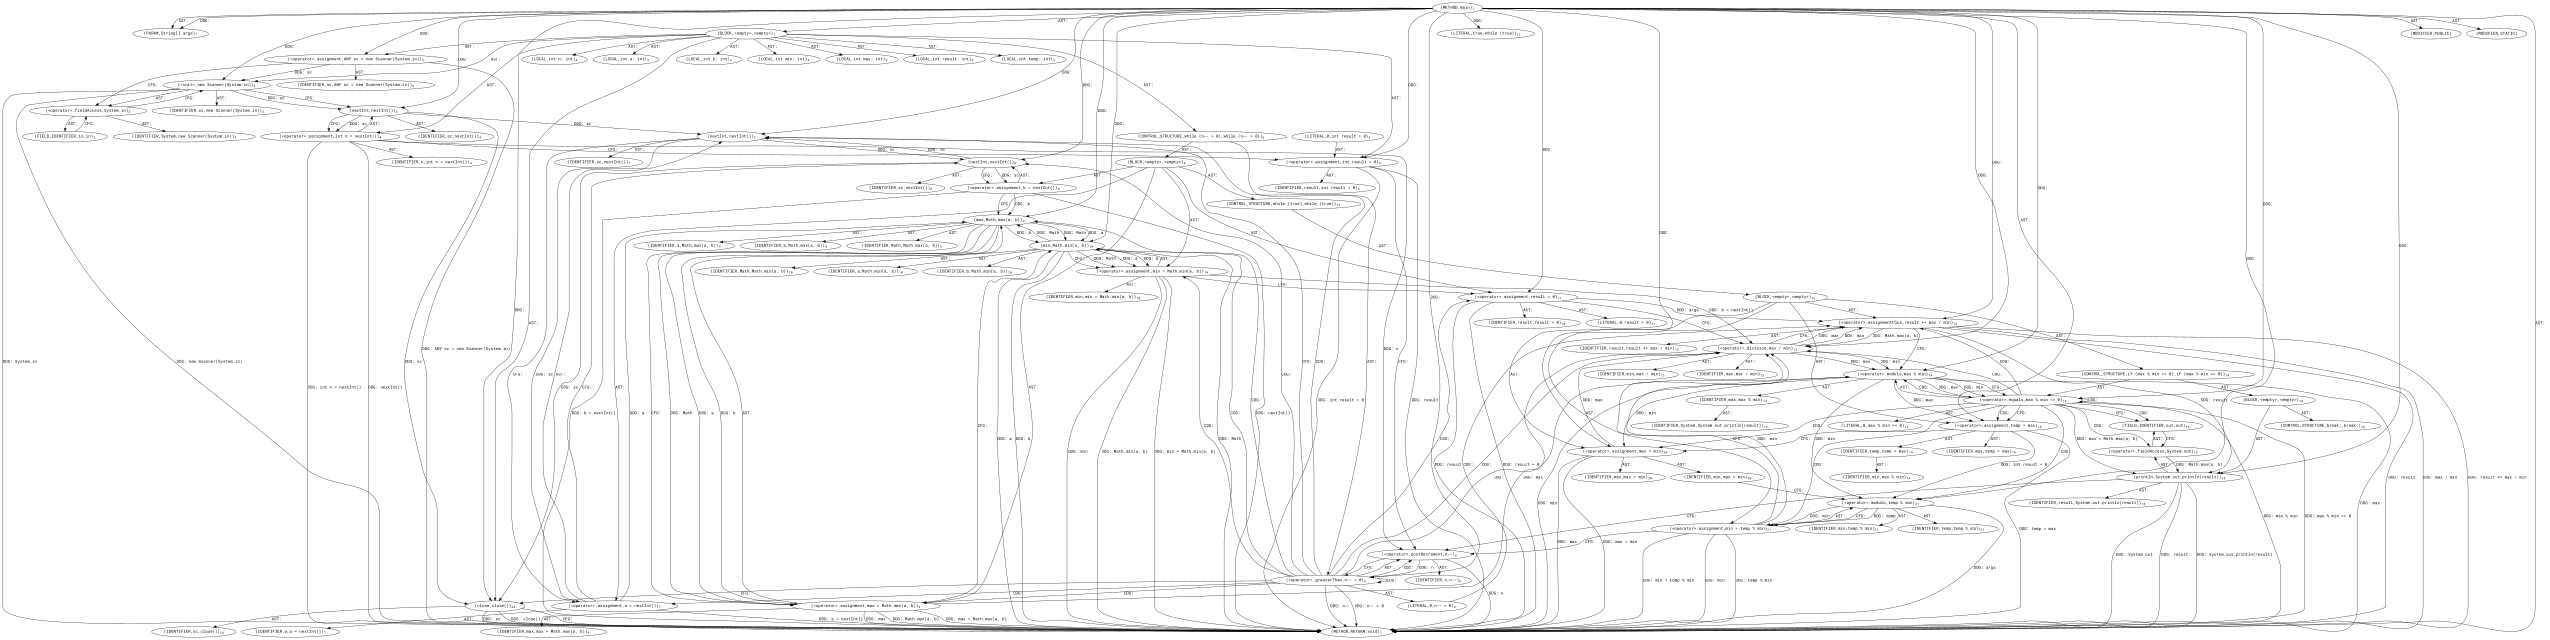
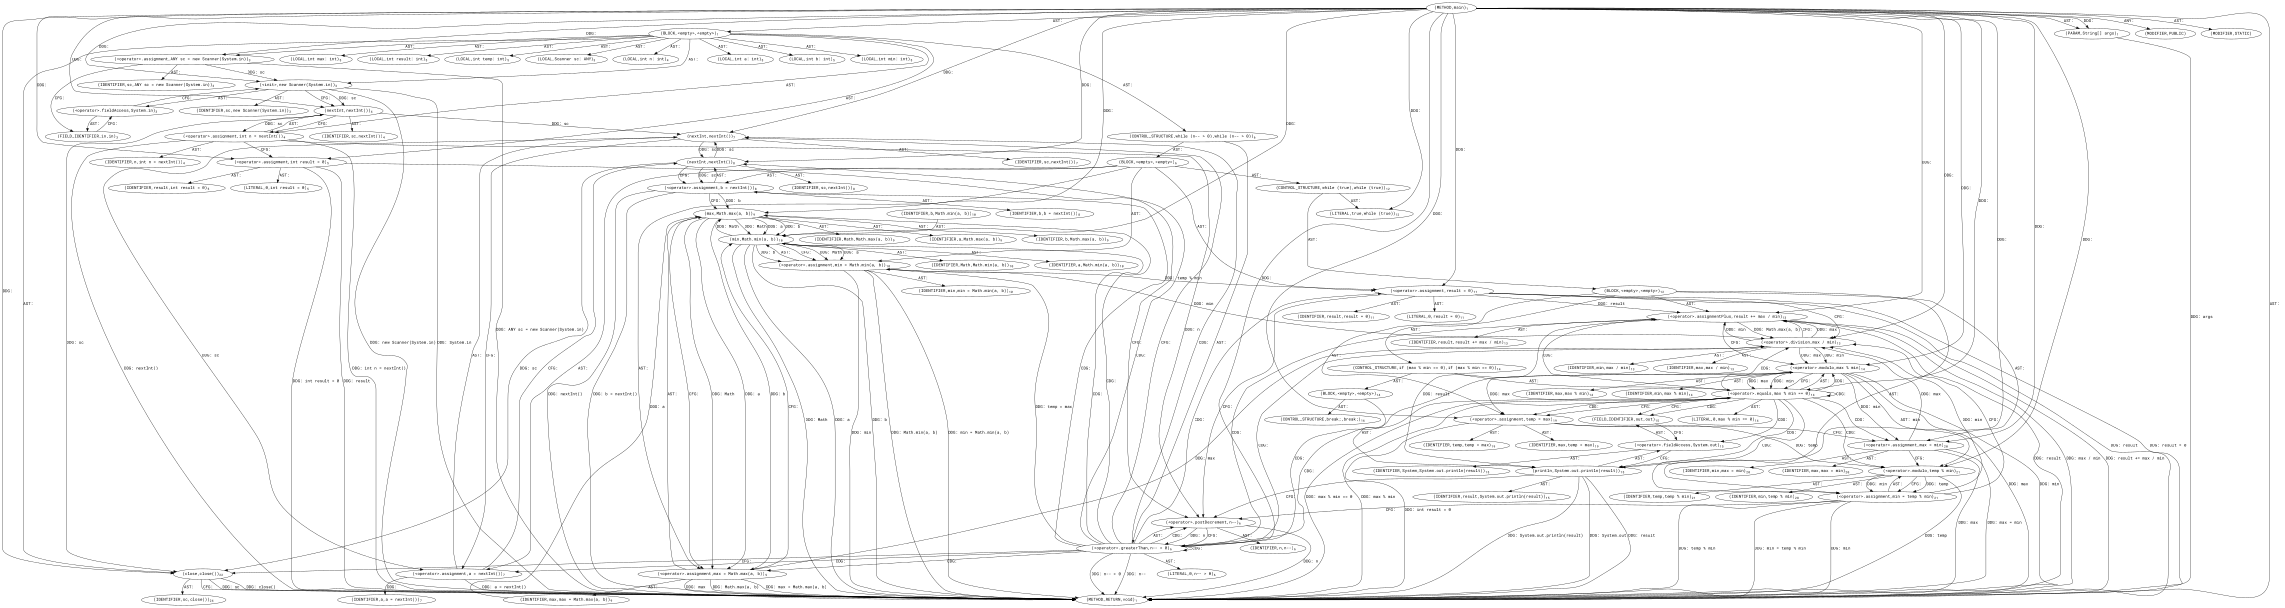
(2417, 21) -> (2130, 21)
none -> (567, 59)
(192, 72) -> (75, 80)
(184, 137) -> none
(1336, 148) -> (279, 174)
none -> (1348, 200)
none -> (1045, 214)
(2027, 220) -> (1439, 214)
none -> (1159, 232)
(625, 254) -> (624, 451)
(1017, 257) -> (864, 233)
(1284, 284) -> (1183, 278)
(1688, 310) -> (1612, 304)
(1731, 310) -> (1204, 304)
(1564, 323) -> (1373, 316)
(1523, 357) -> (1334, 348)
none -> (1268, 370)
(1722, 412) -> (1559, 458)
none -> (1414, 413)
(1210, 426) -> (1054, 407)
(1825, 439) -> (1910, 420)
(2107, 439) -> (1793, 433)
(1877, 463) -> (1736, 379)
(2024, 465) -> (1807, 446)
(2200, 465) -> (1666, 458)
(1790, 492) -> (1913, 457)
(1877, 529) -> (1797, 497)
(2038, 529) -> (1428, 510)
none -> (2191, 555)
(1985, 568) -> (1936, 536)
(513, 606) -> (221, 574)
(470, 619) -> (393, 587)
